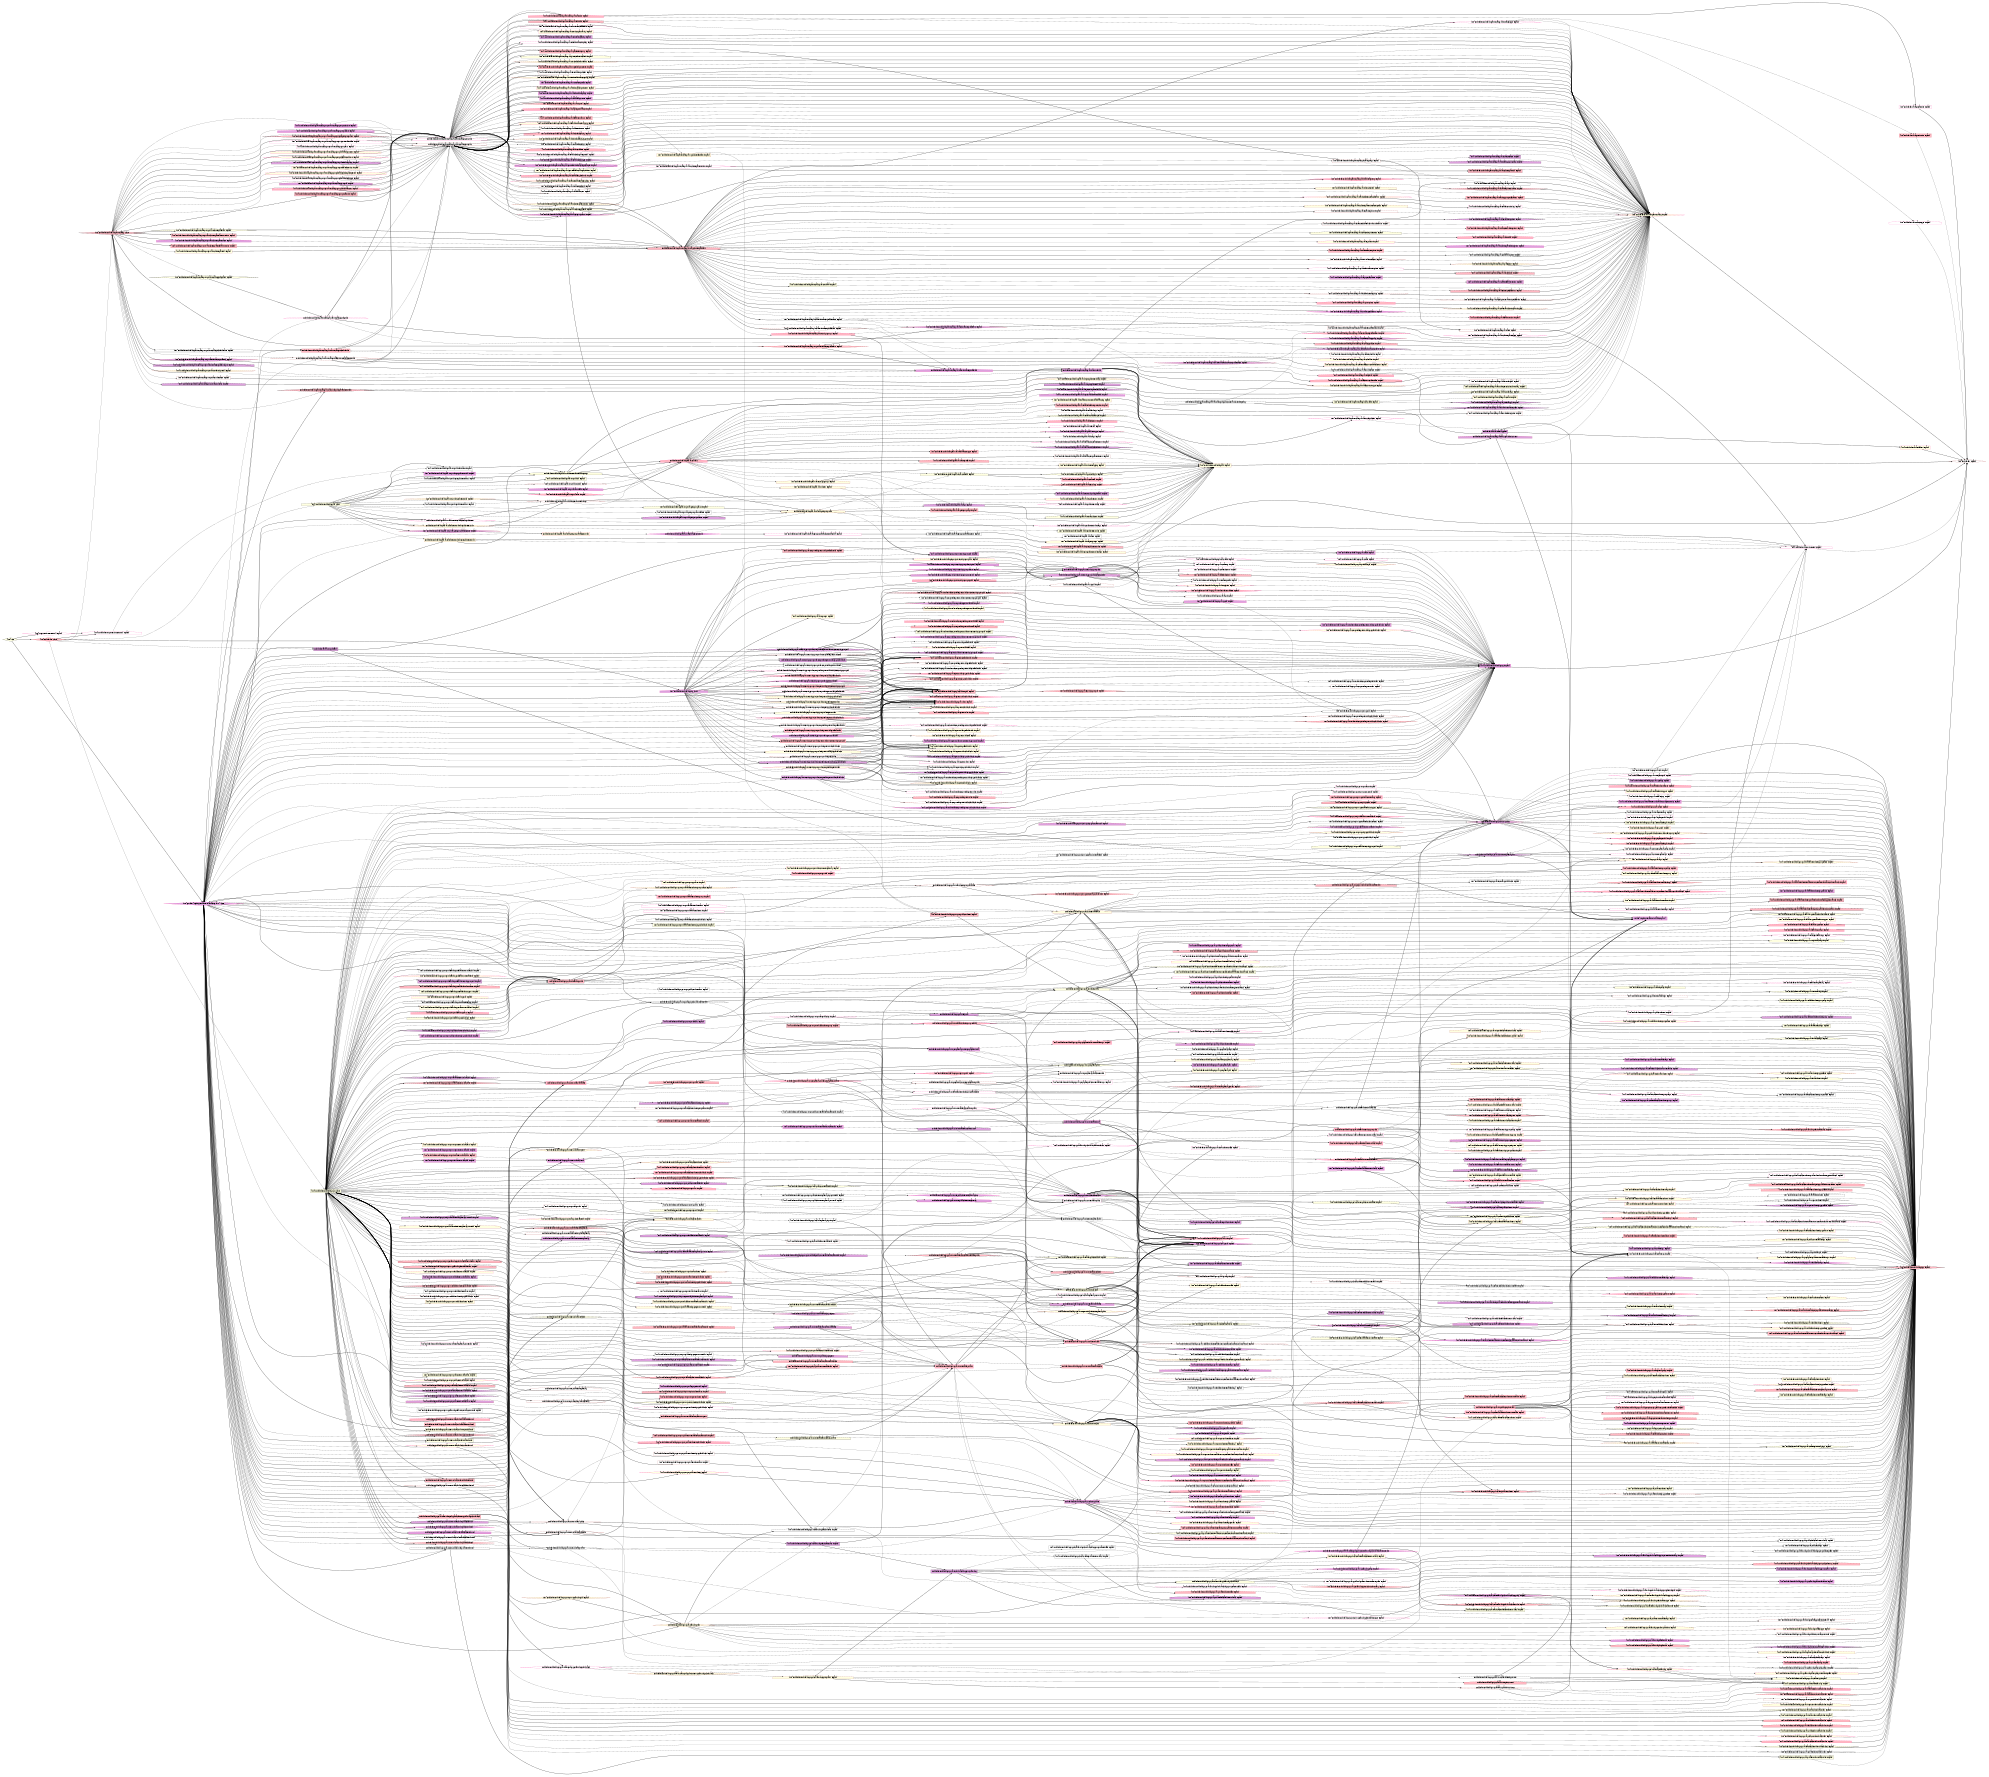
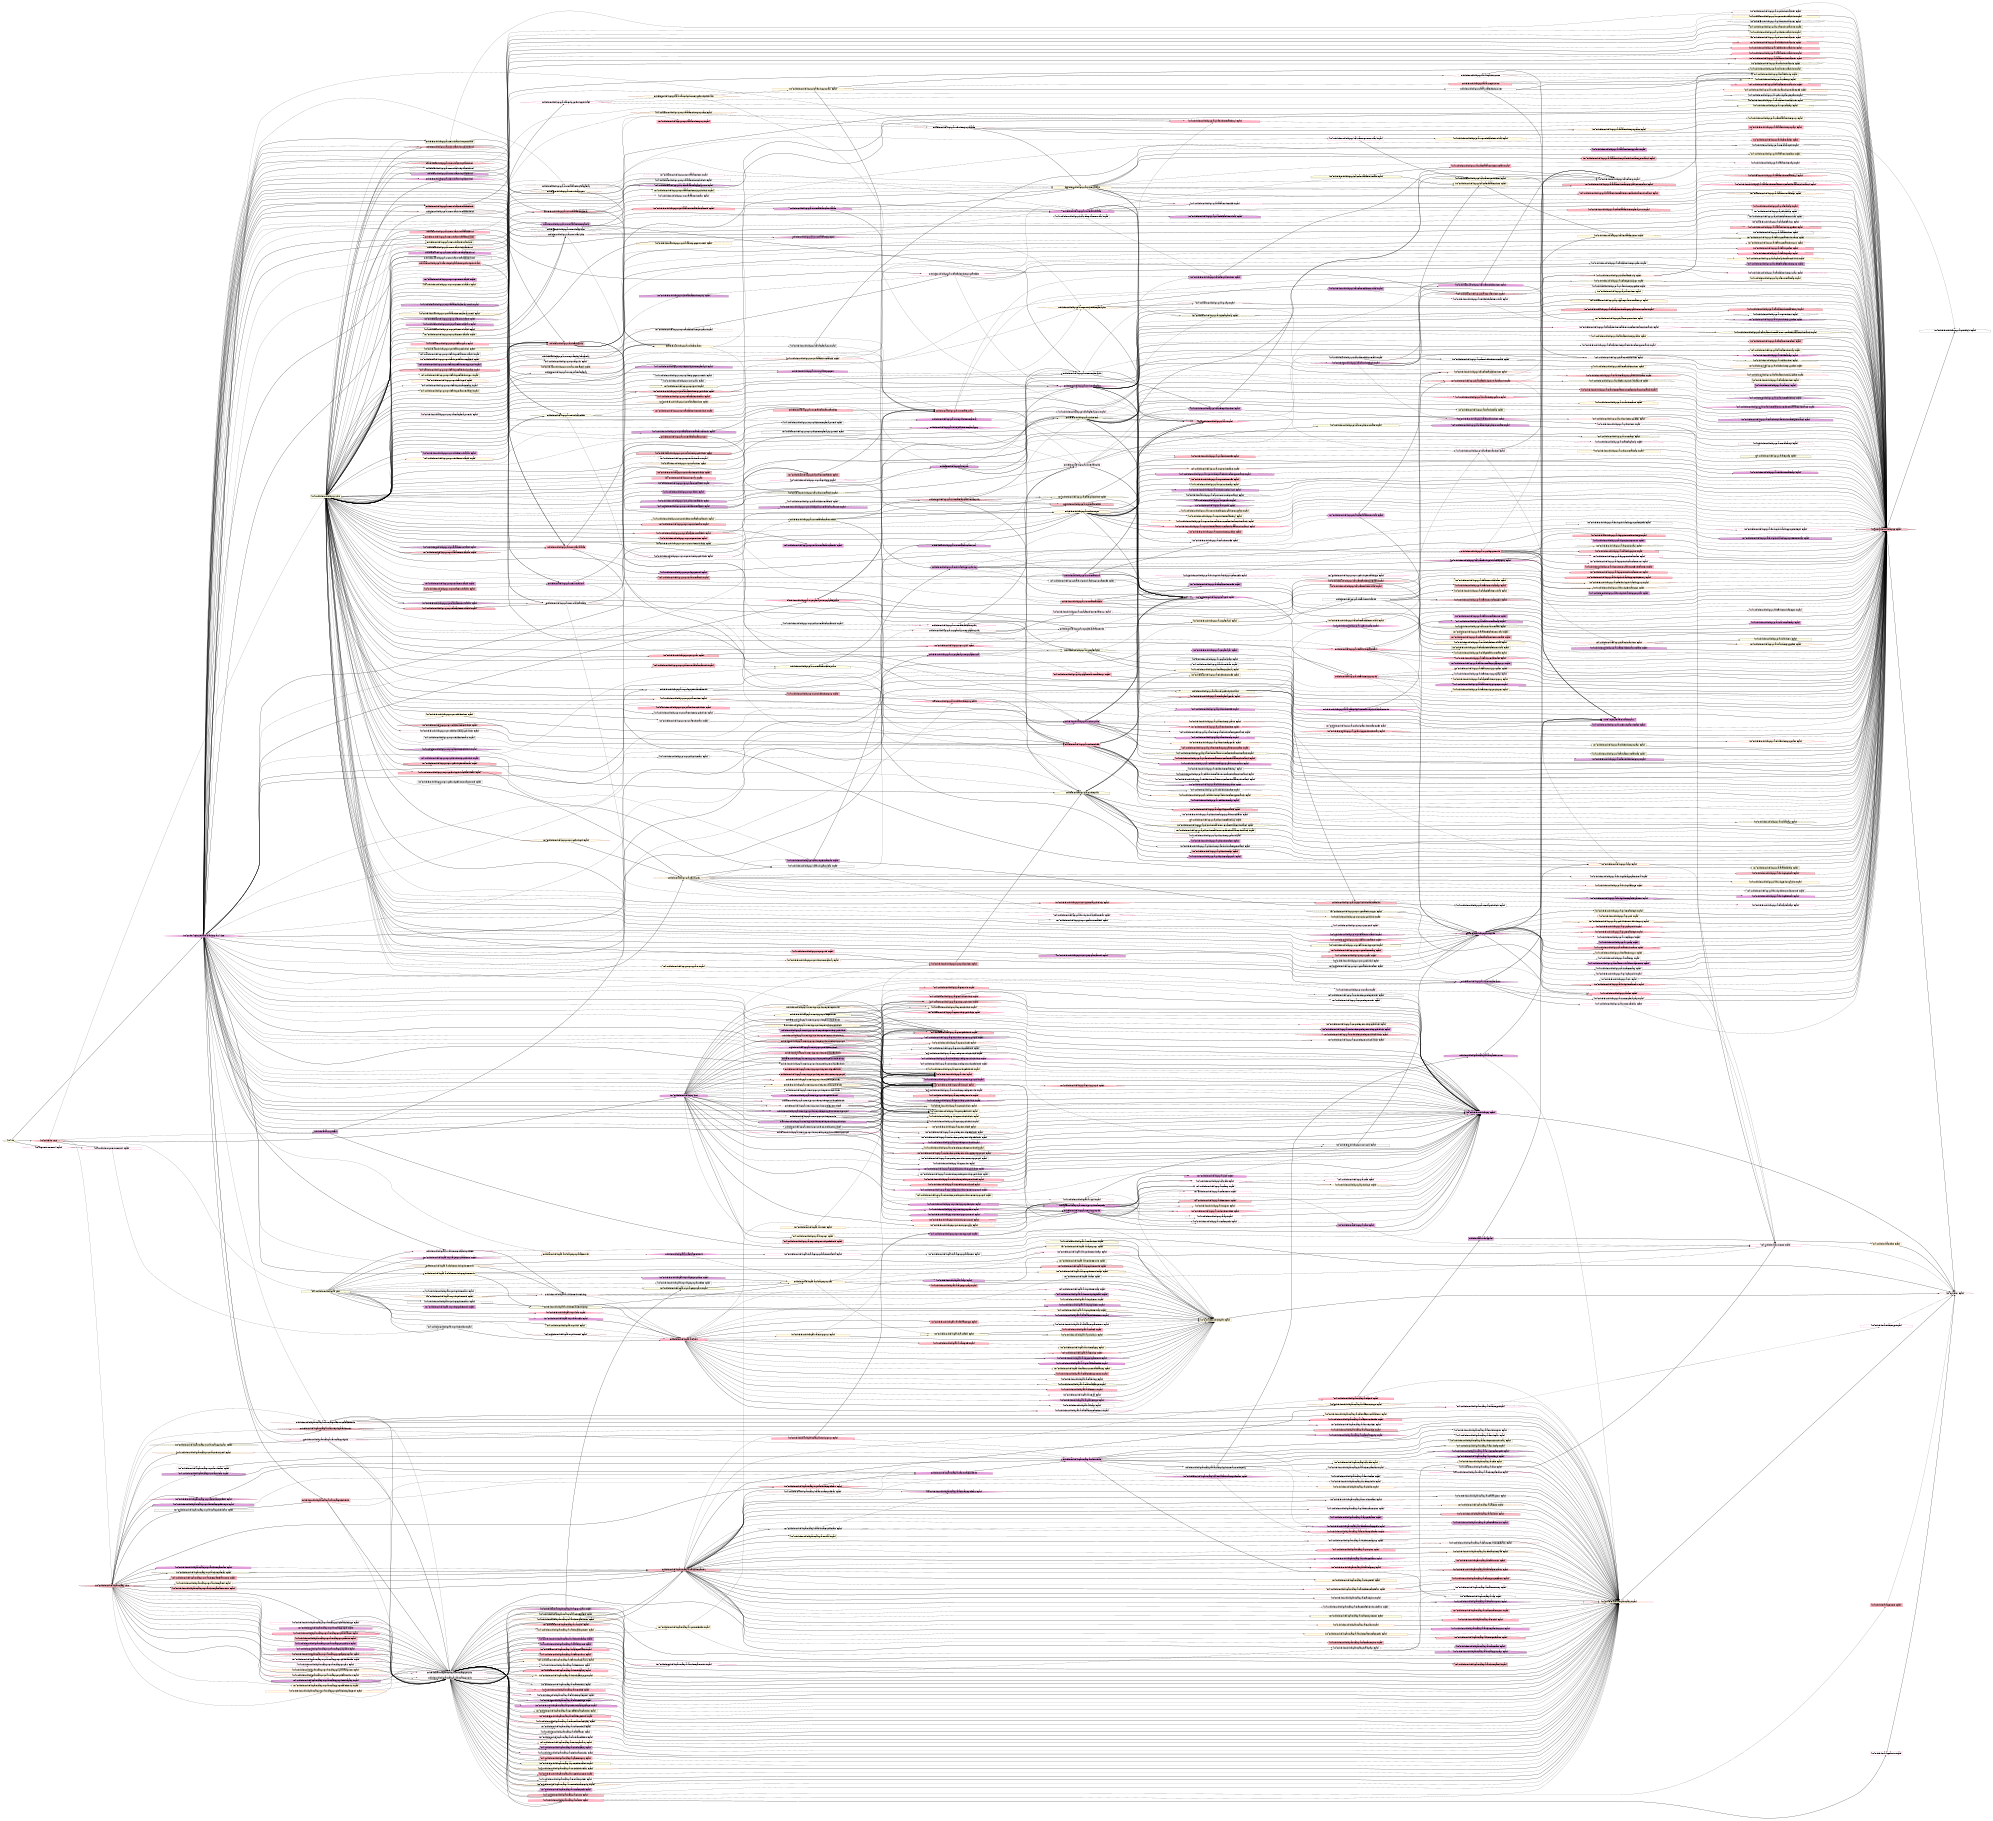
(1870, 1253) -> (1921, 430)
